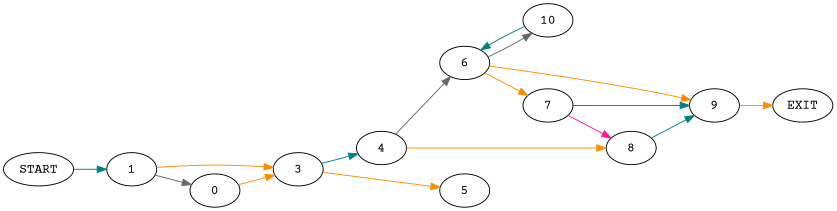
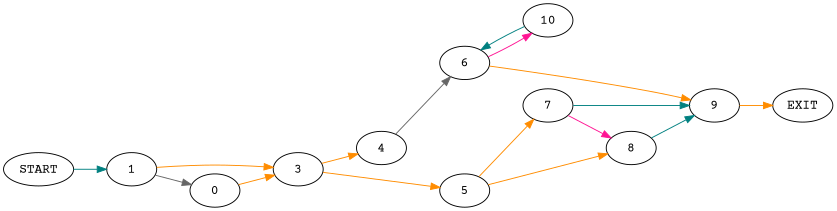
(506, 48) -> (506, 48)
(502, 82) -> (503, 151)
(502, 148) -> (543, 170)
(335, 160) -> (335, 160)
